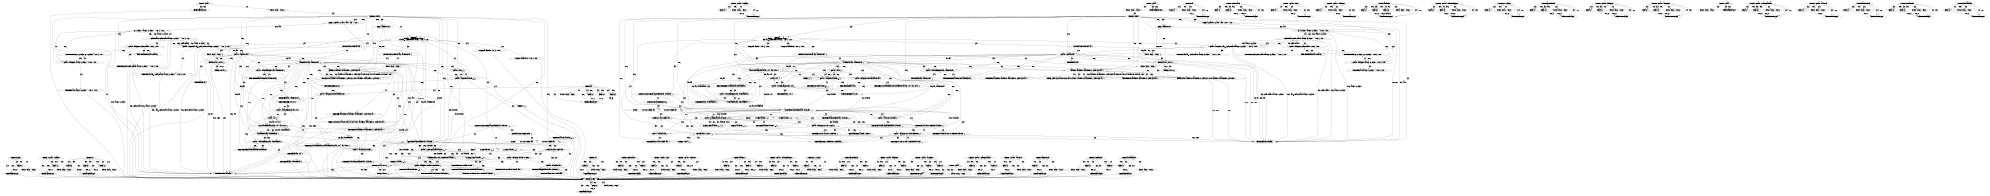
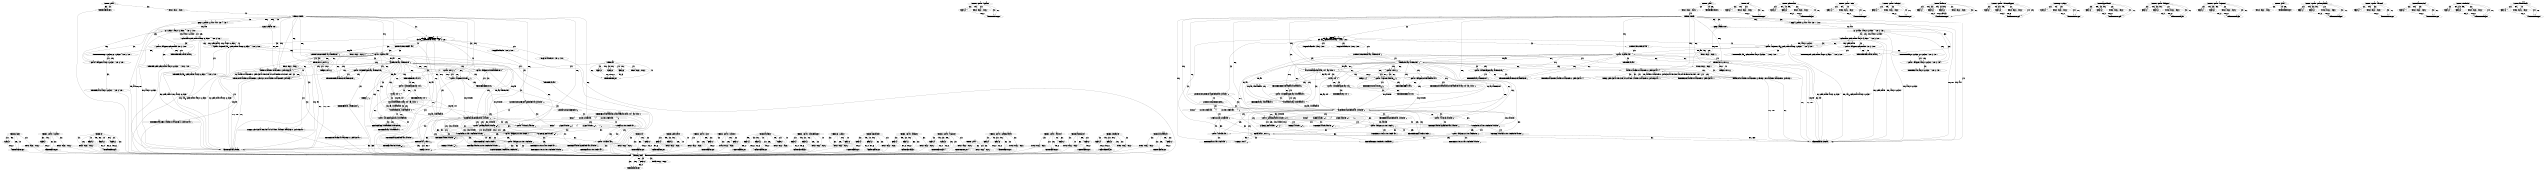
(814, 74) -> (1369, 74)
none -> (487, 78)
(333, 90) -> (485, 78)
